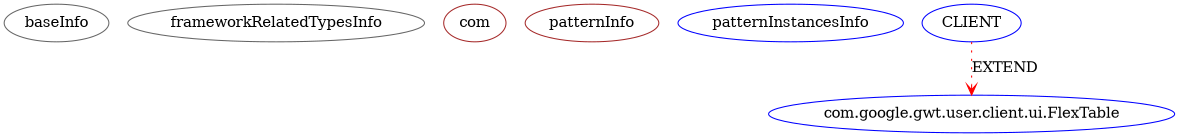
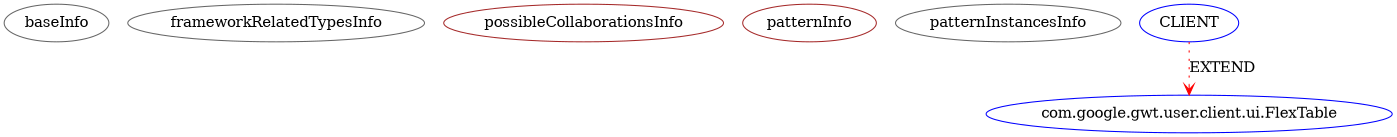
(475, 23) -> (584, 23)
(791, 23) -> (1008, 23)
